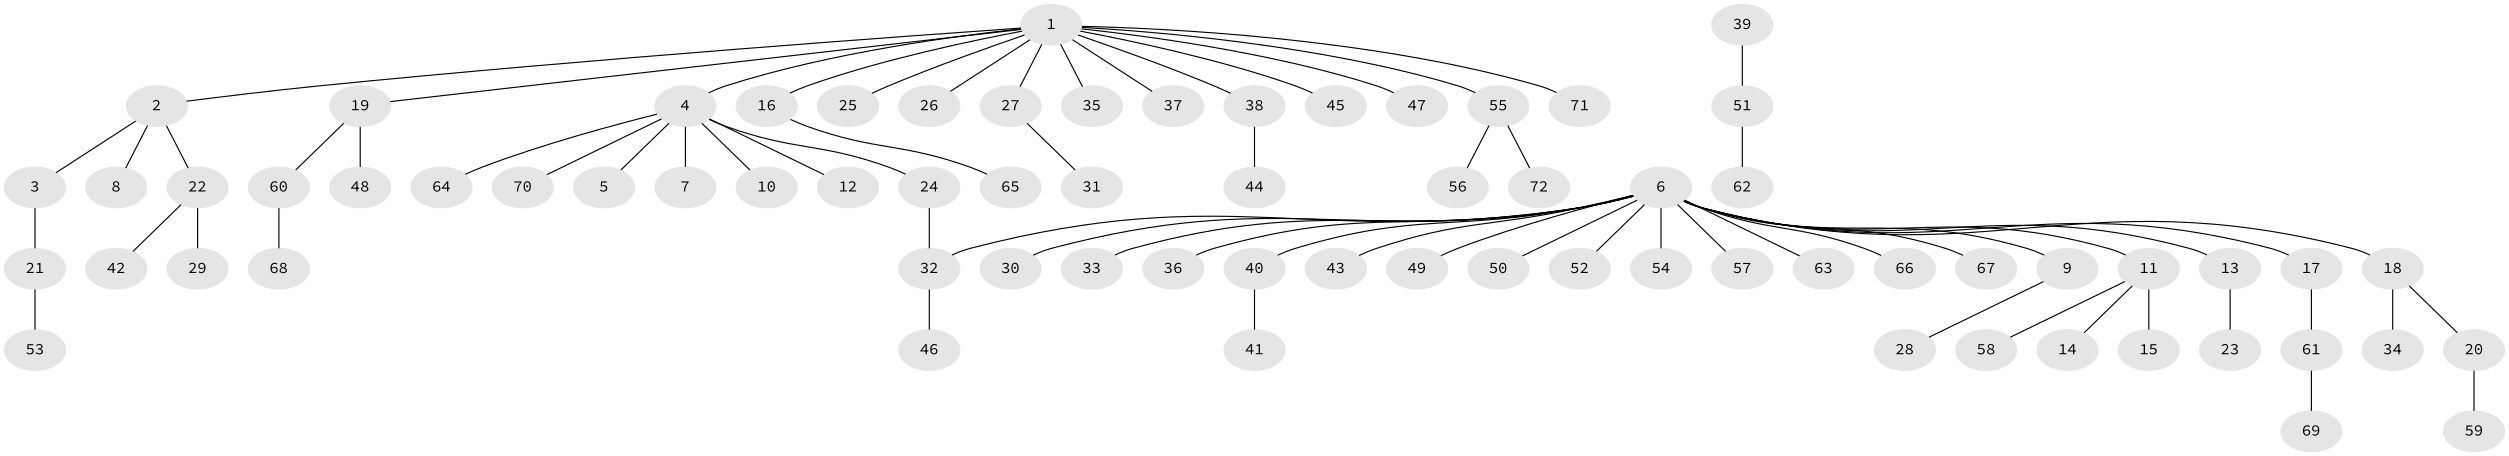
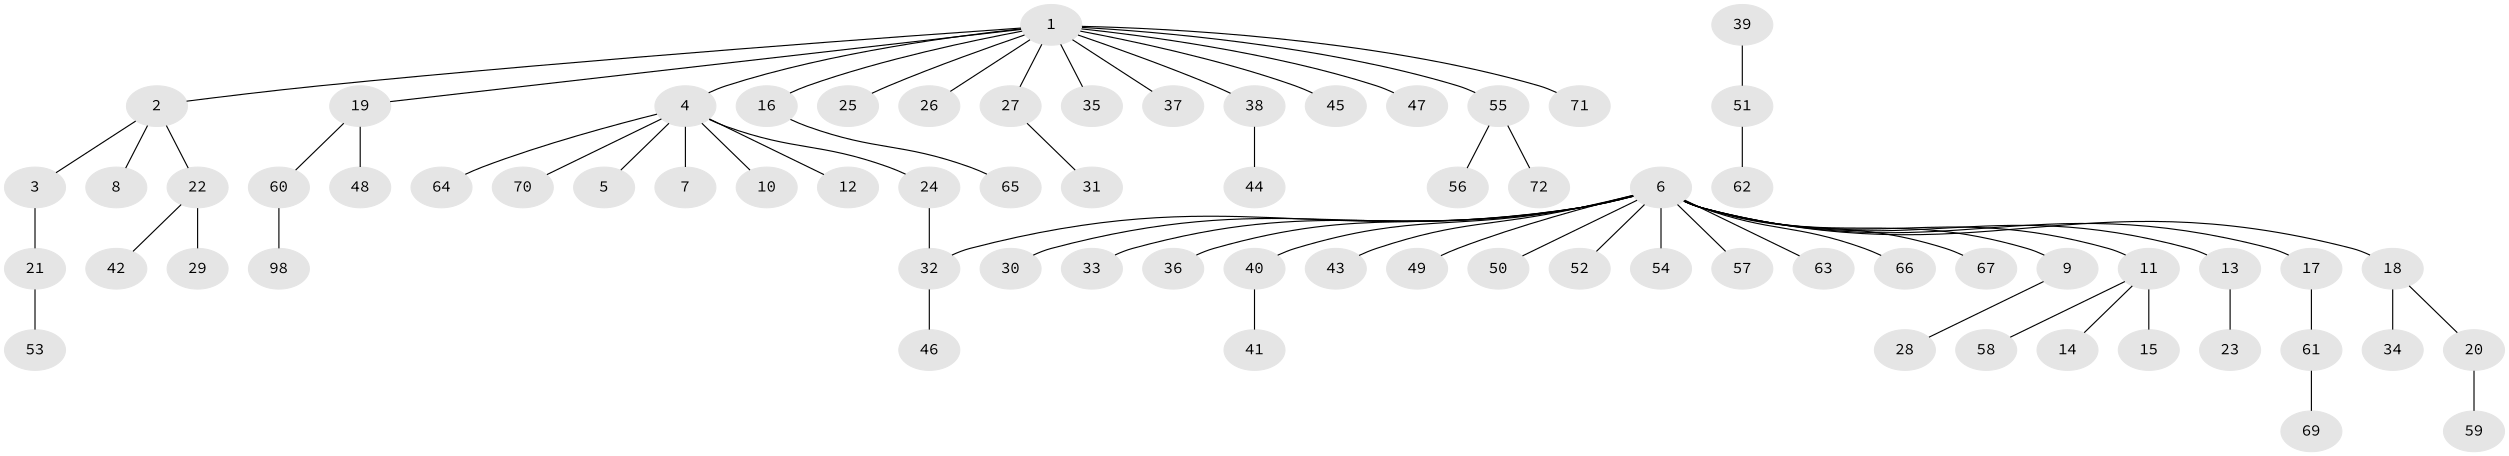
(279, 269) -> (279, 269)
